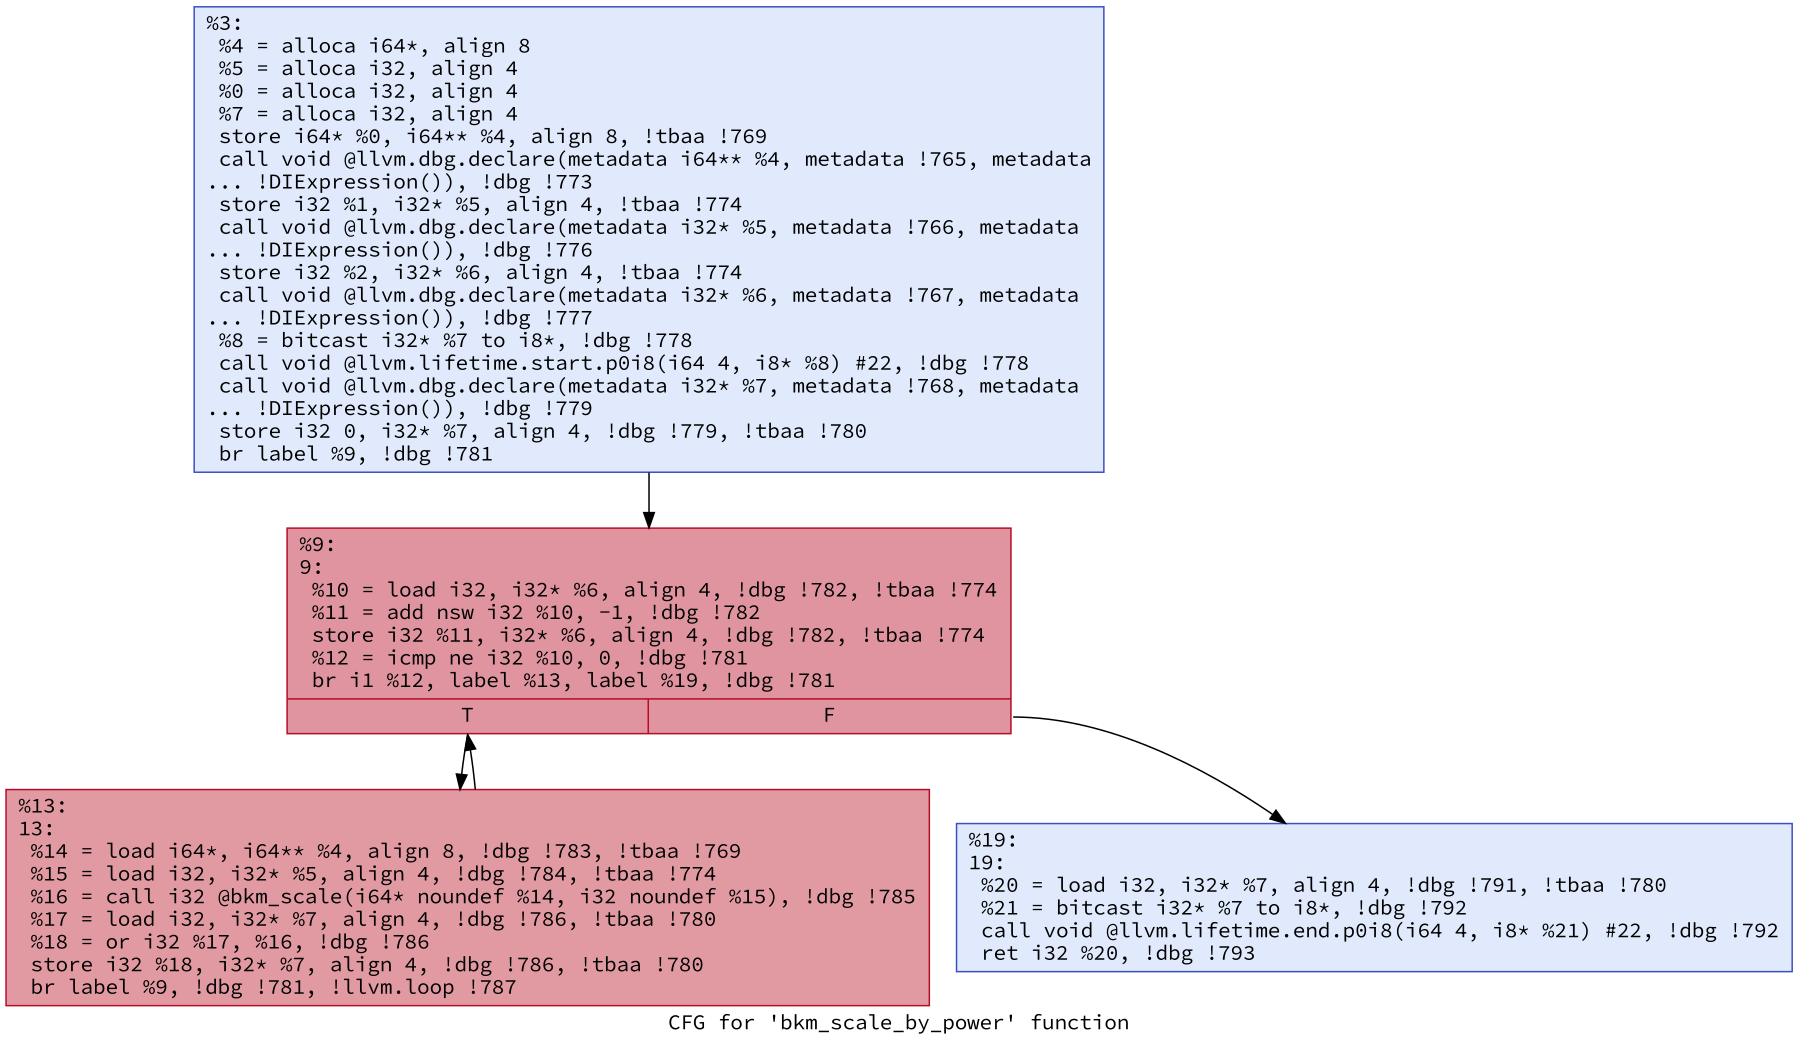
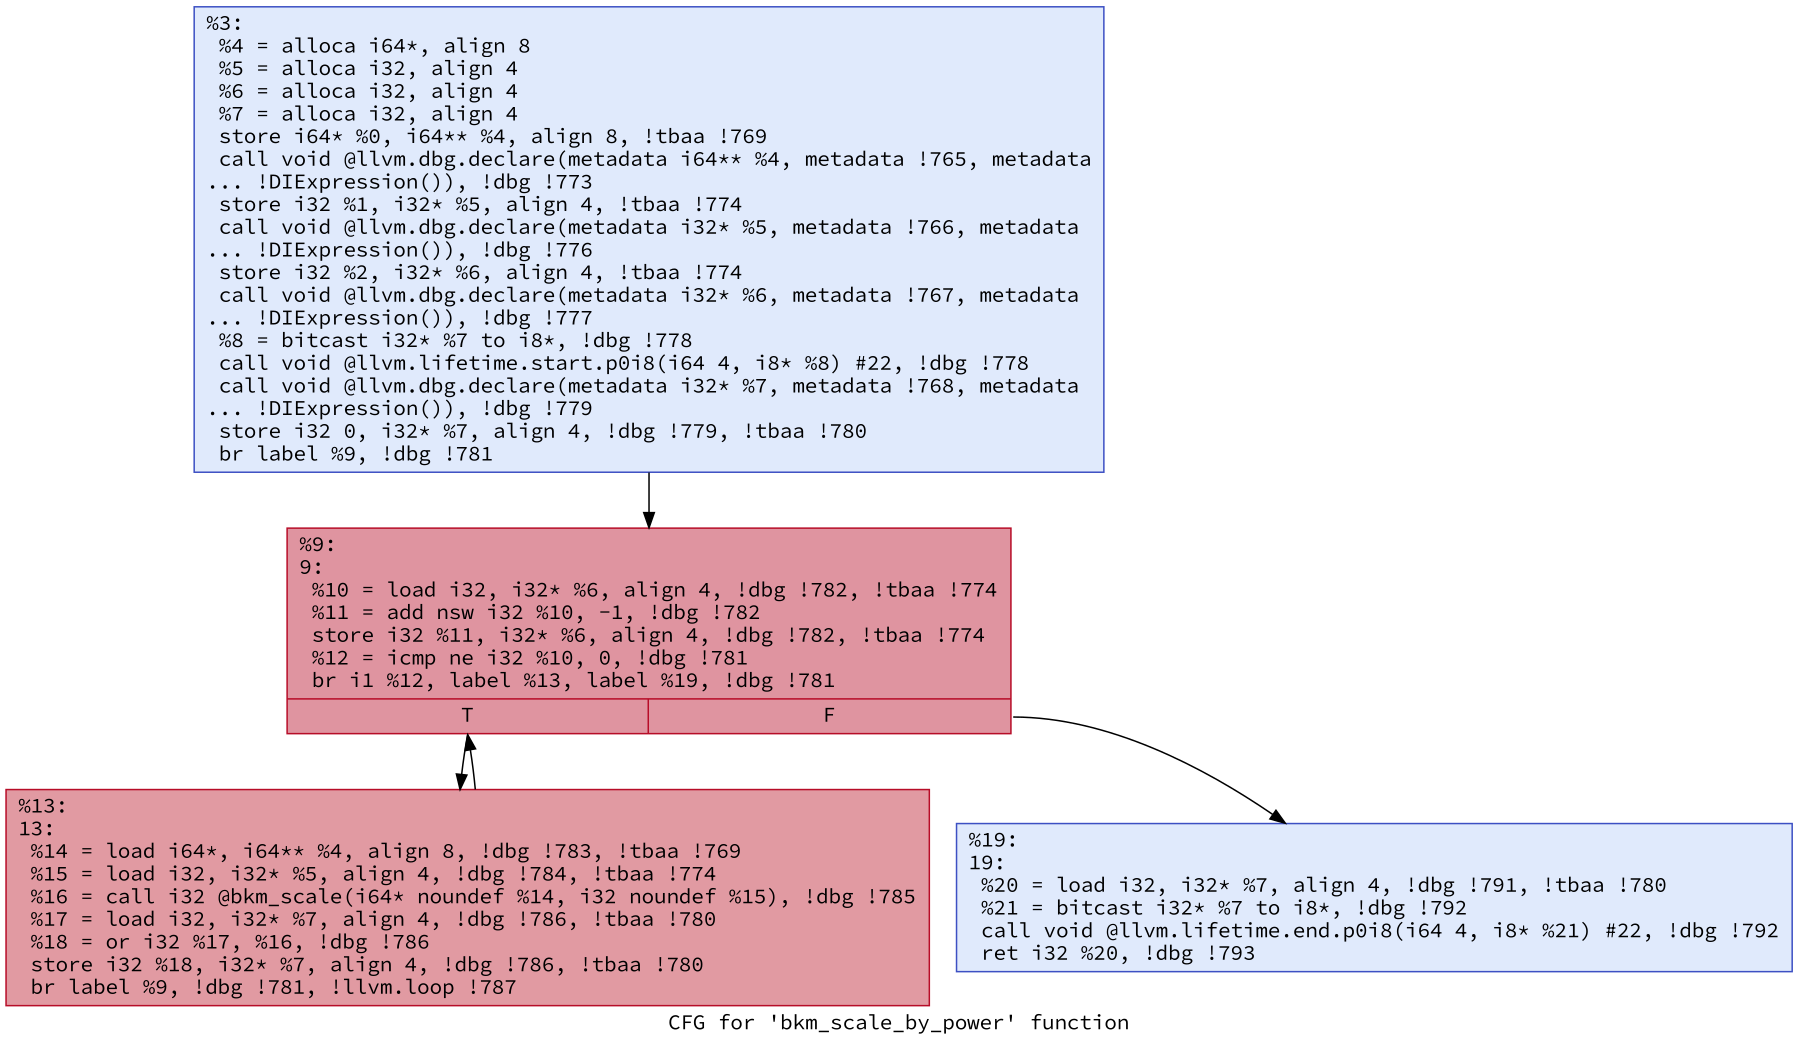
(363, 91) -> (363, 91)
